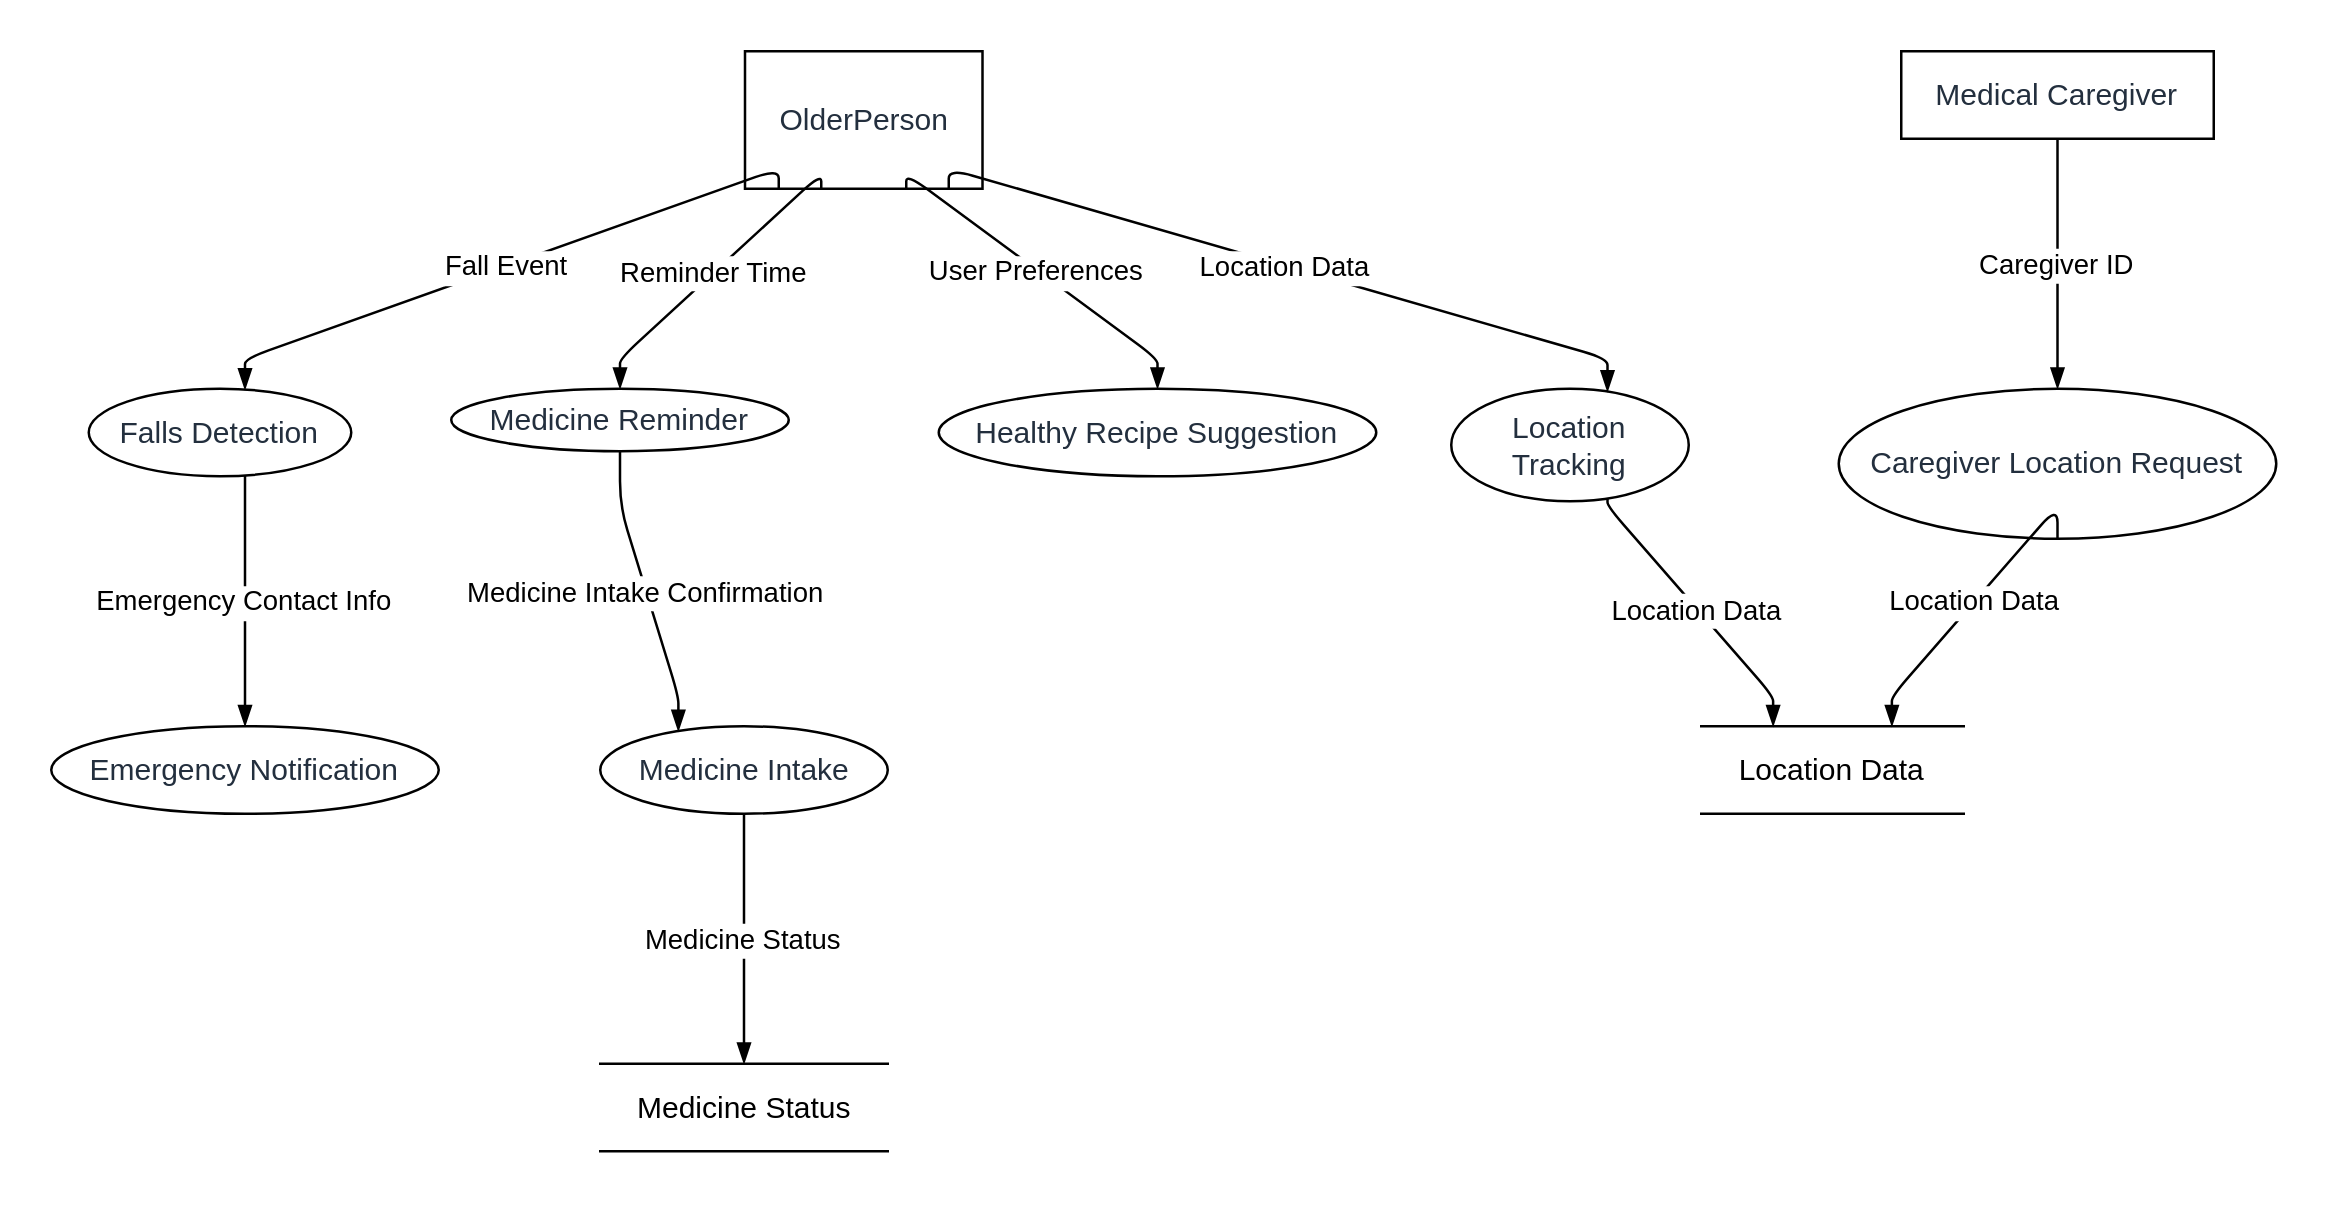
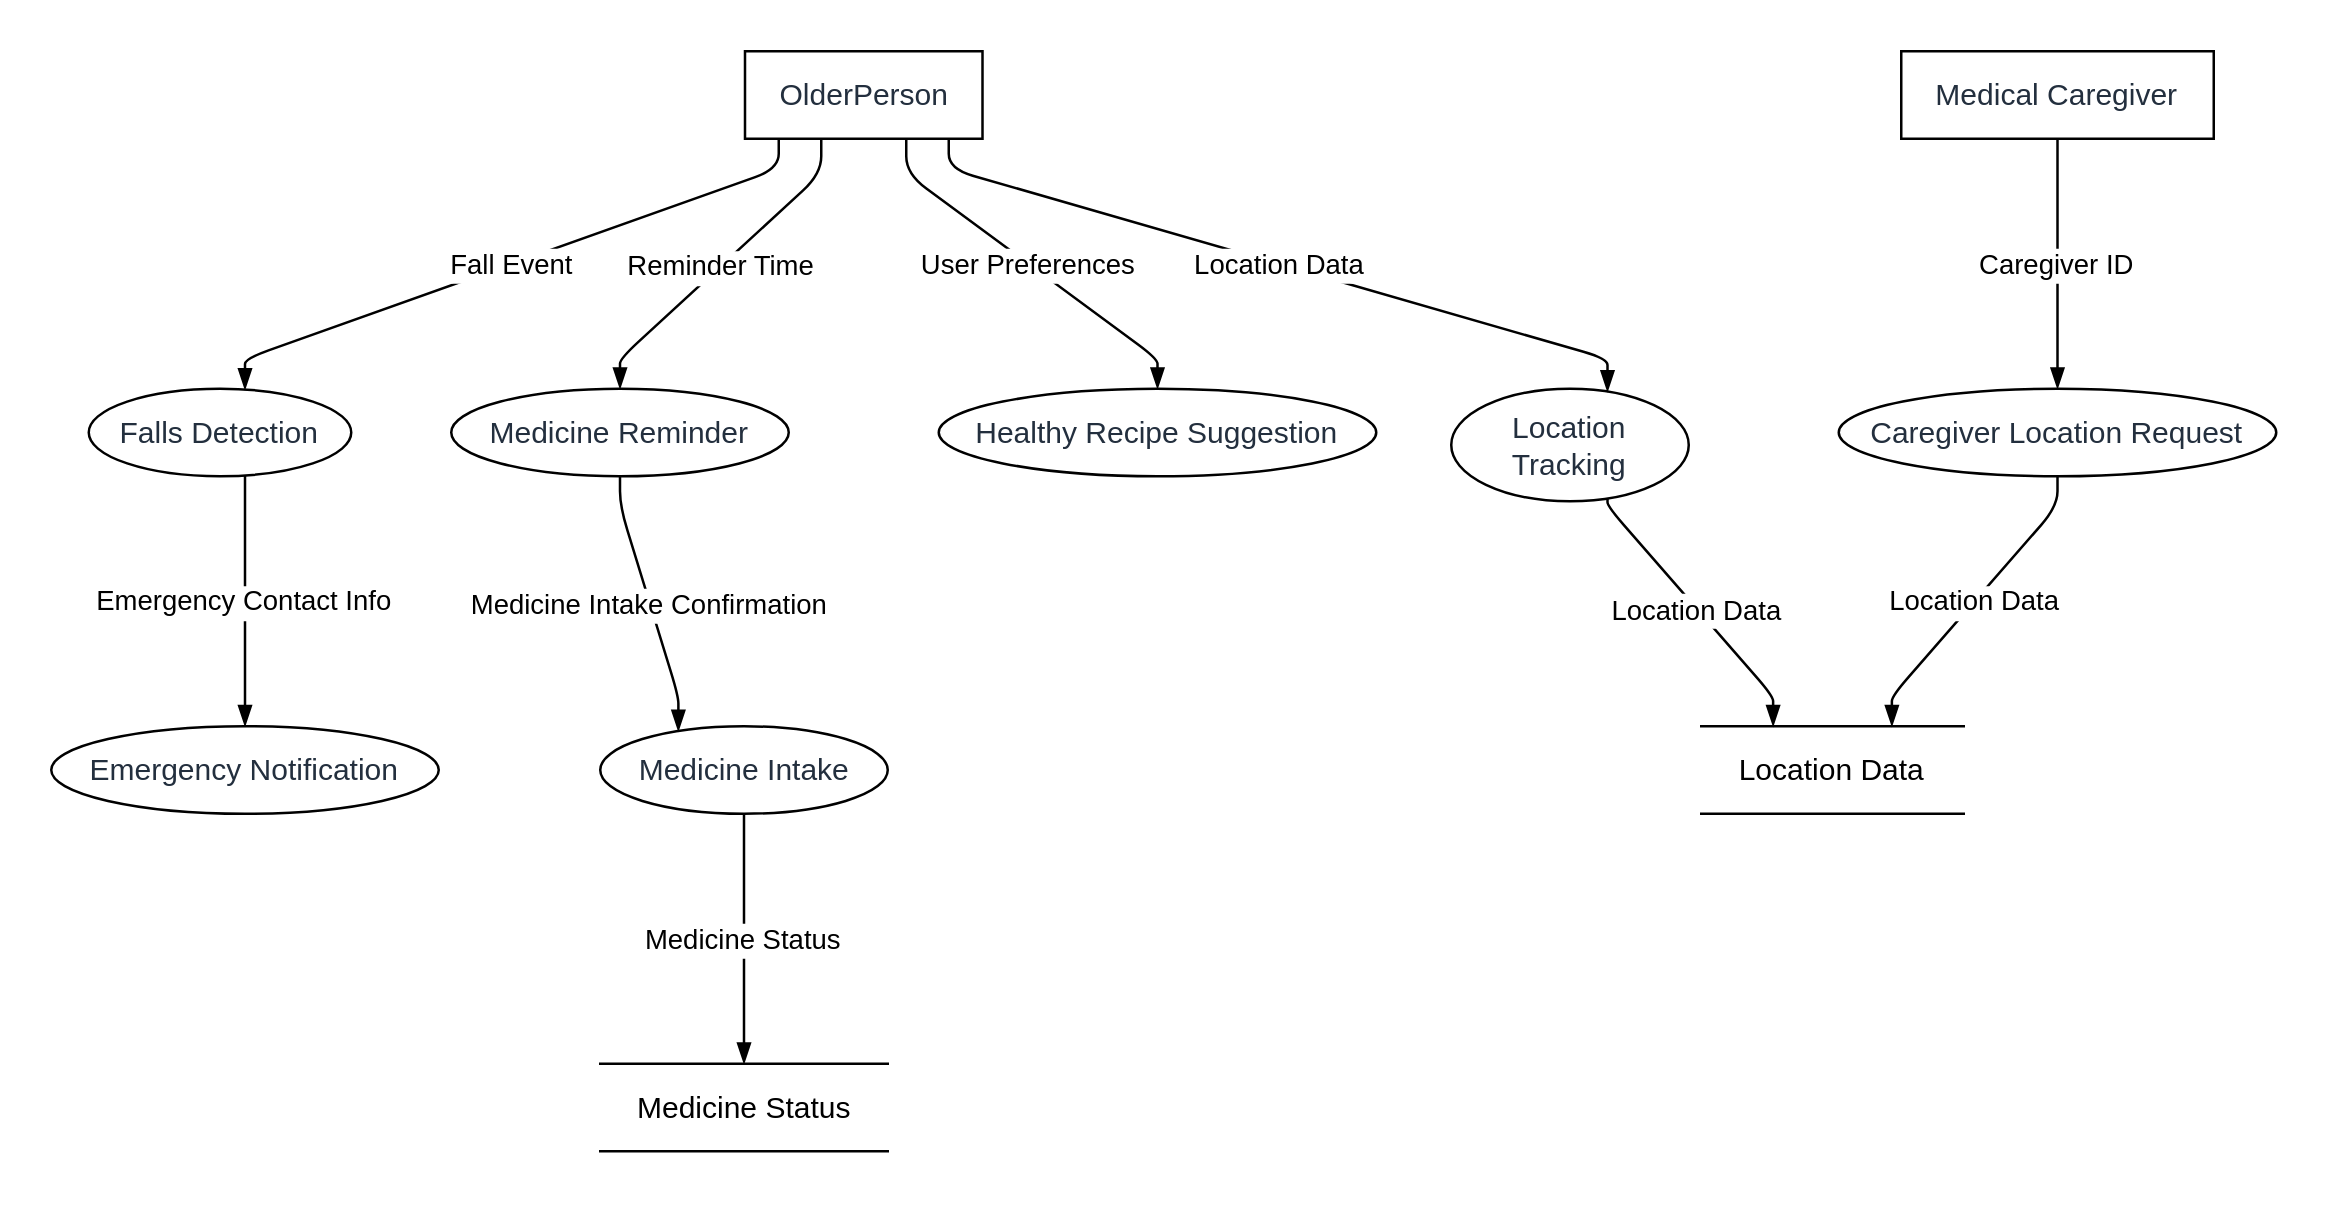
(864, 120) -> (864, 95)
(620, 420) -> (620, 433)
(2058, 464) -> (2058, 433)
